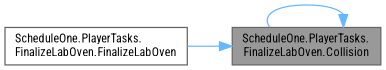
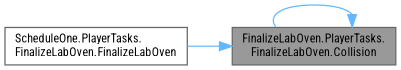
(307, 46) -> (314, 46)
